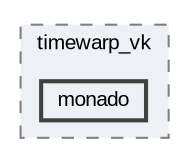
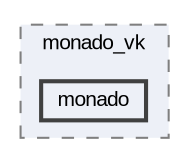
(95, 44) -> (95, 44)
